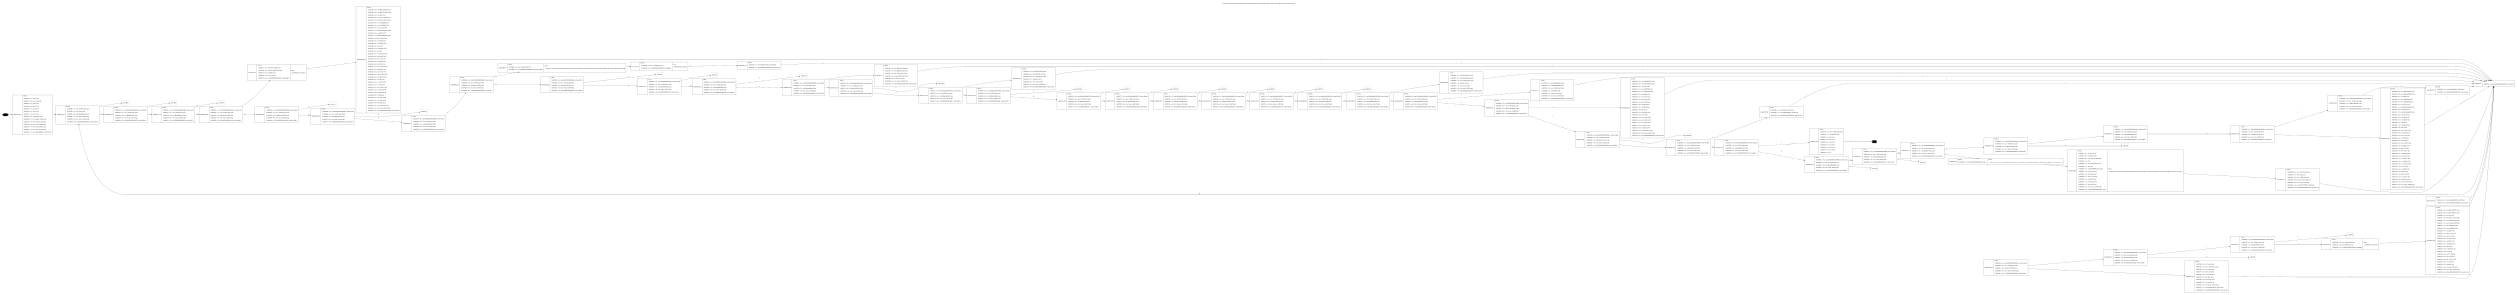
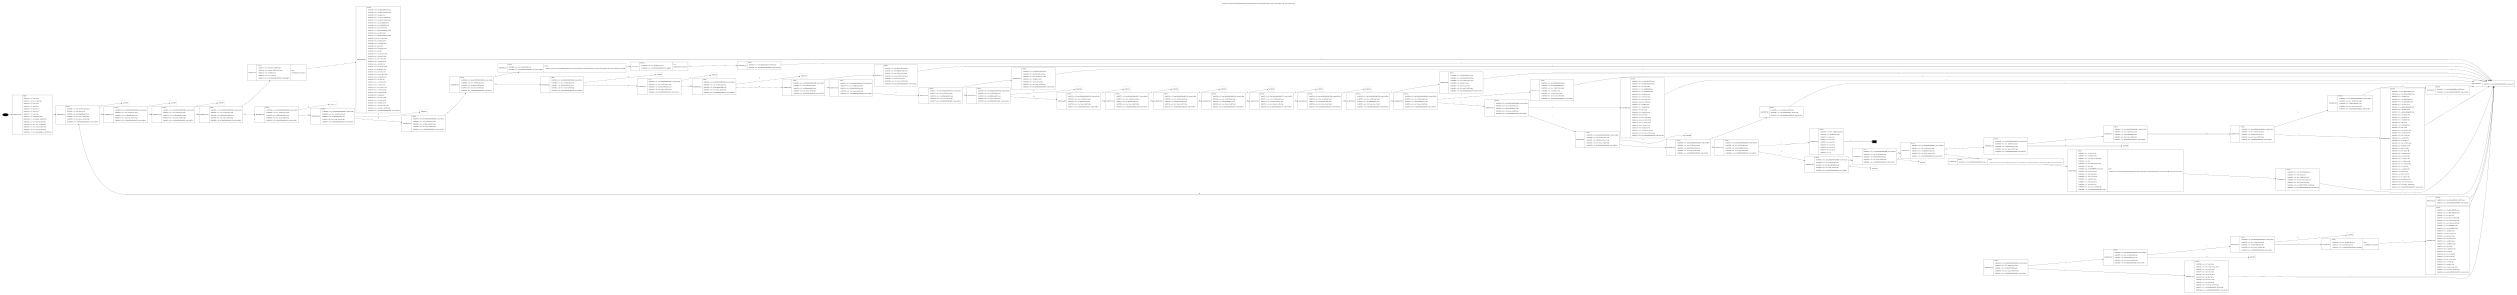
(941, 84) -> none
